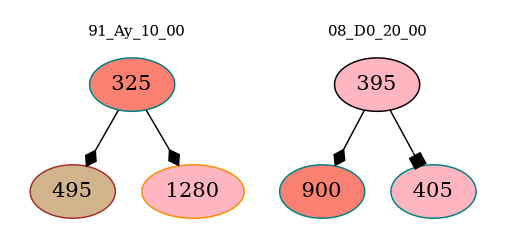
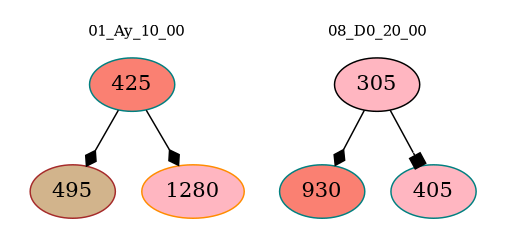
(137, 32) -> (137, 32)
(132, 85) -> (132, 85)
(377, 85) -> (377, 85)
(322, 192) -> (322, 192)
